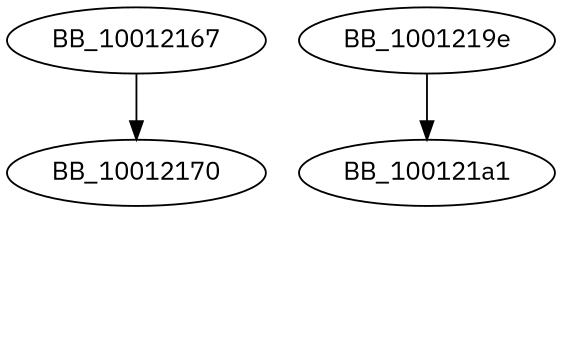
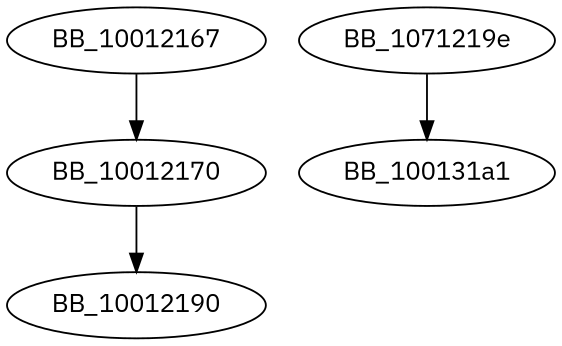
(427, 40) -> (427, 40)
(427, 173) -> (427, 173)
none -> (136, 305)
